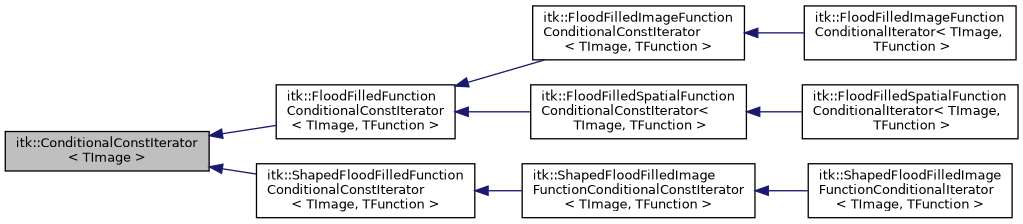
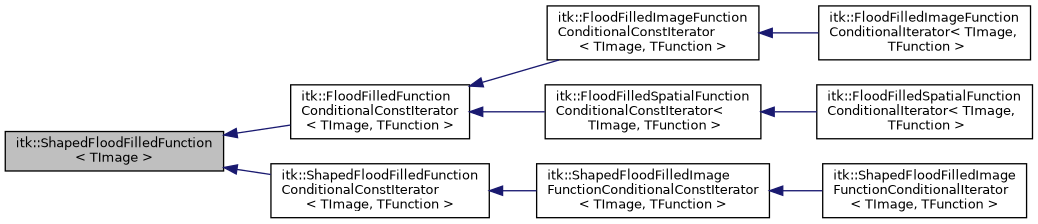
(107, 151) -> (114, 151)
